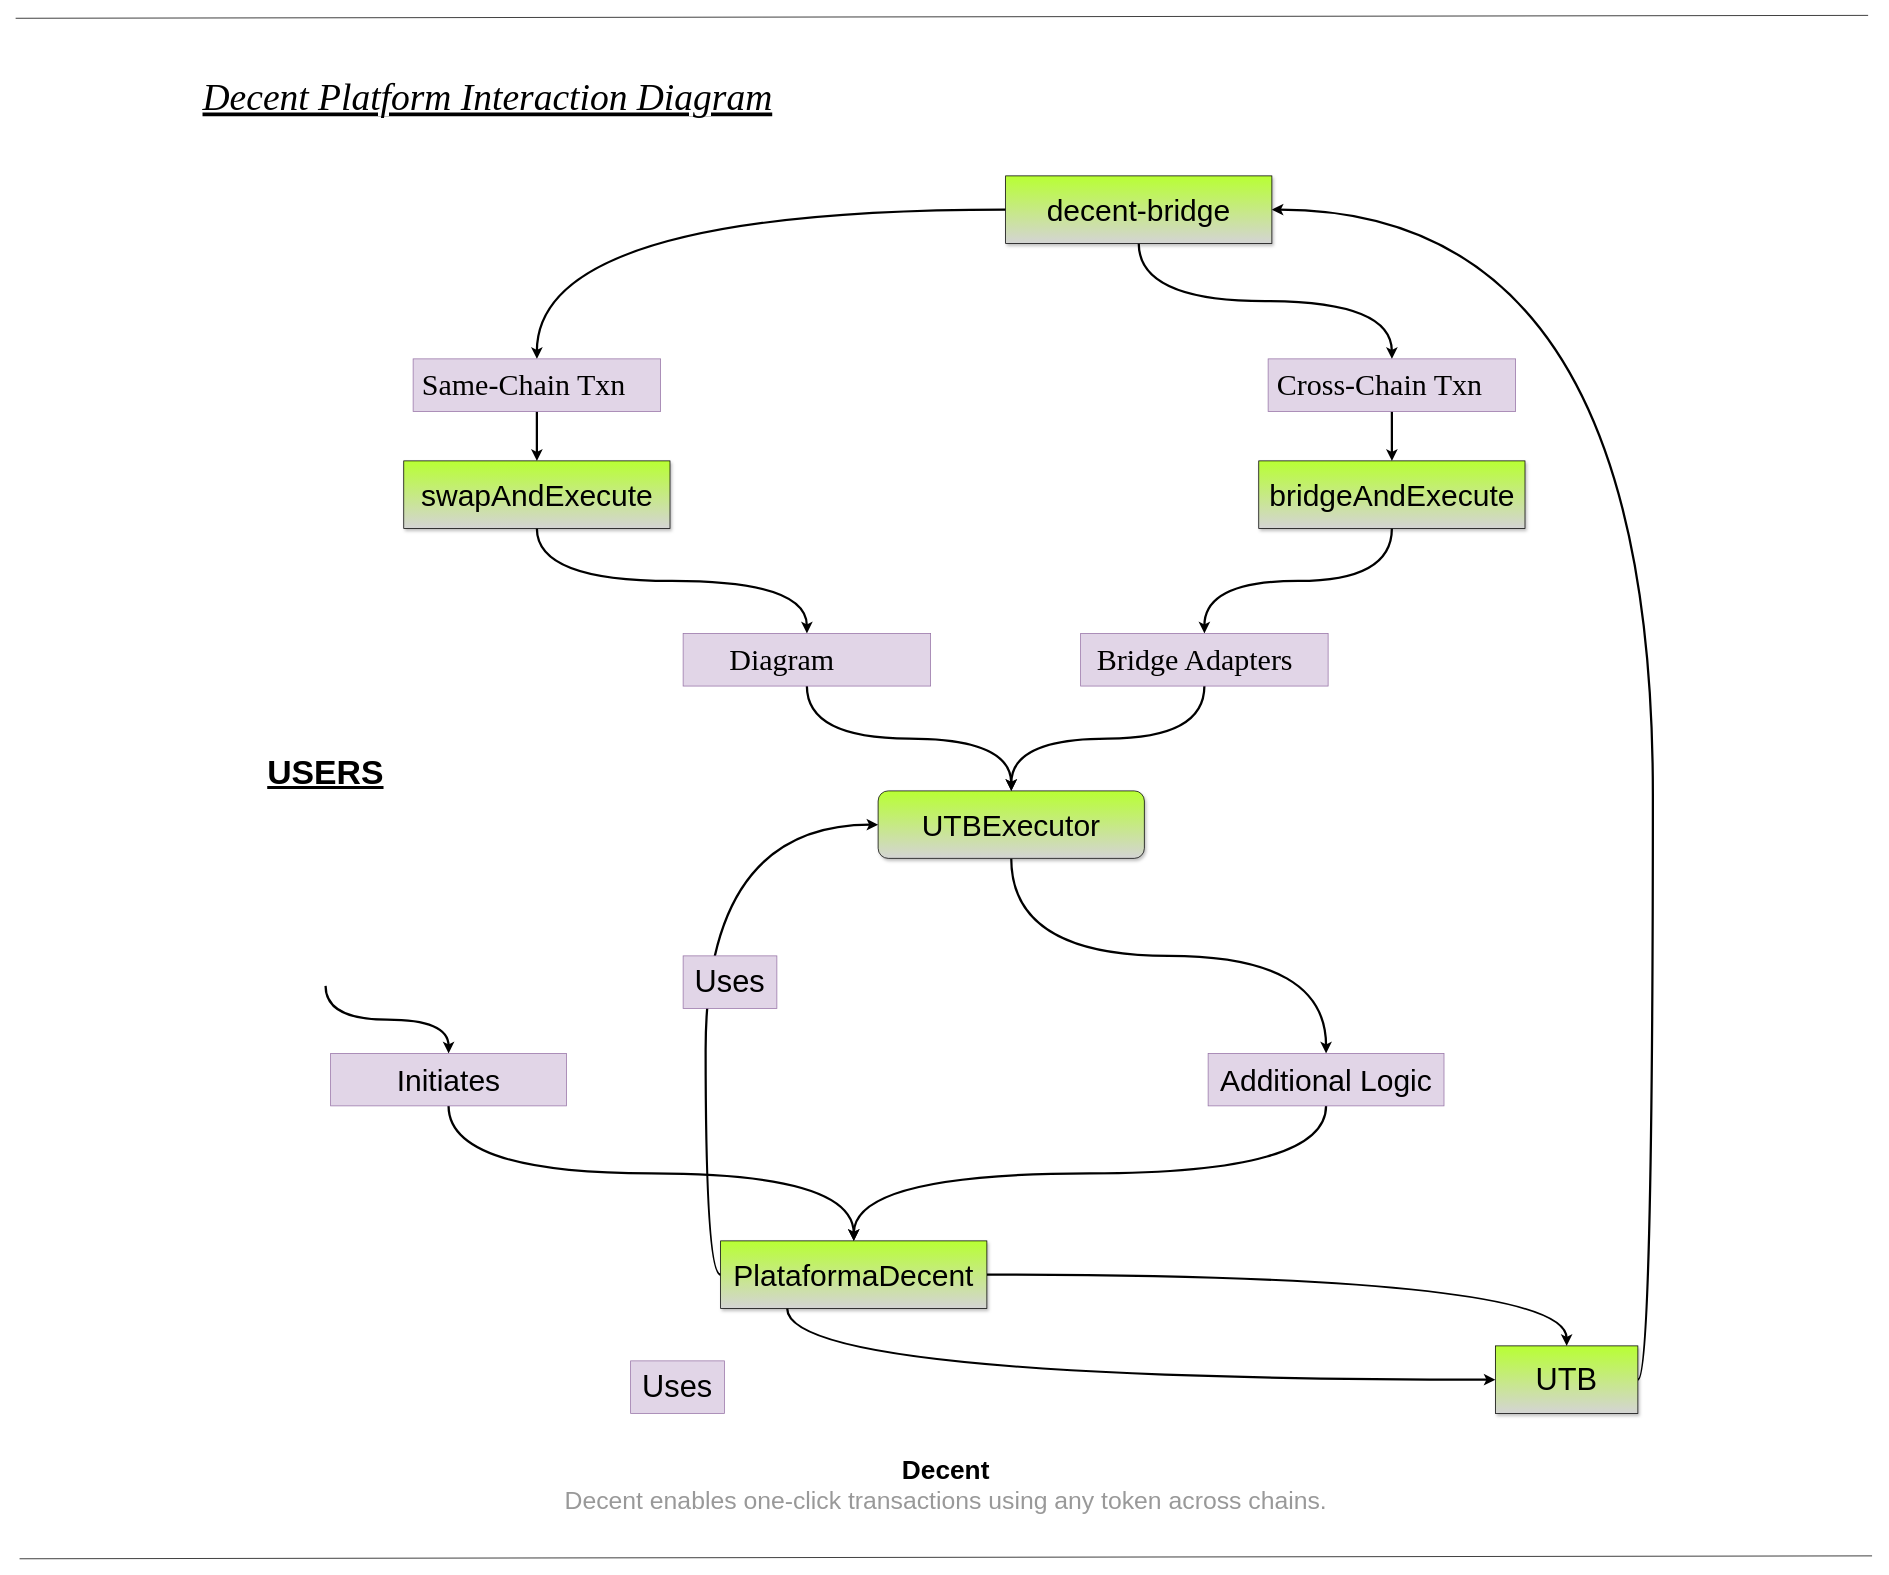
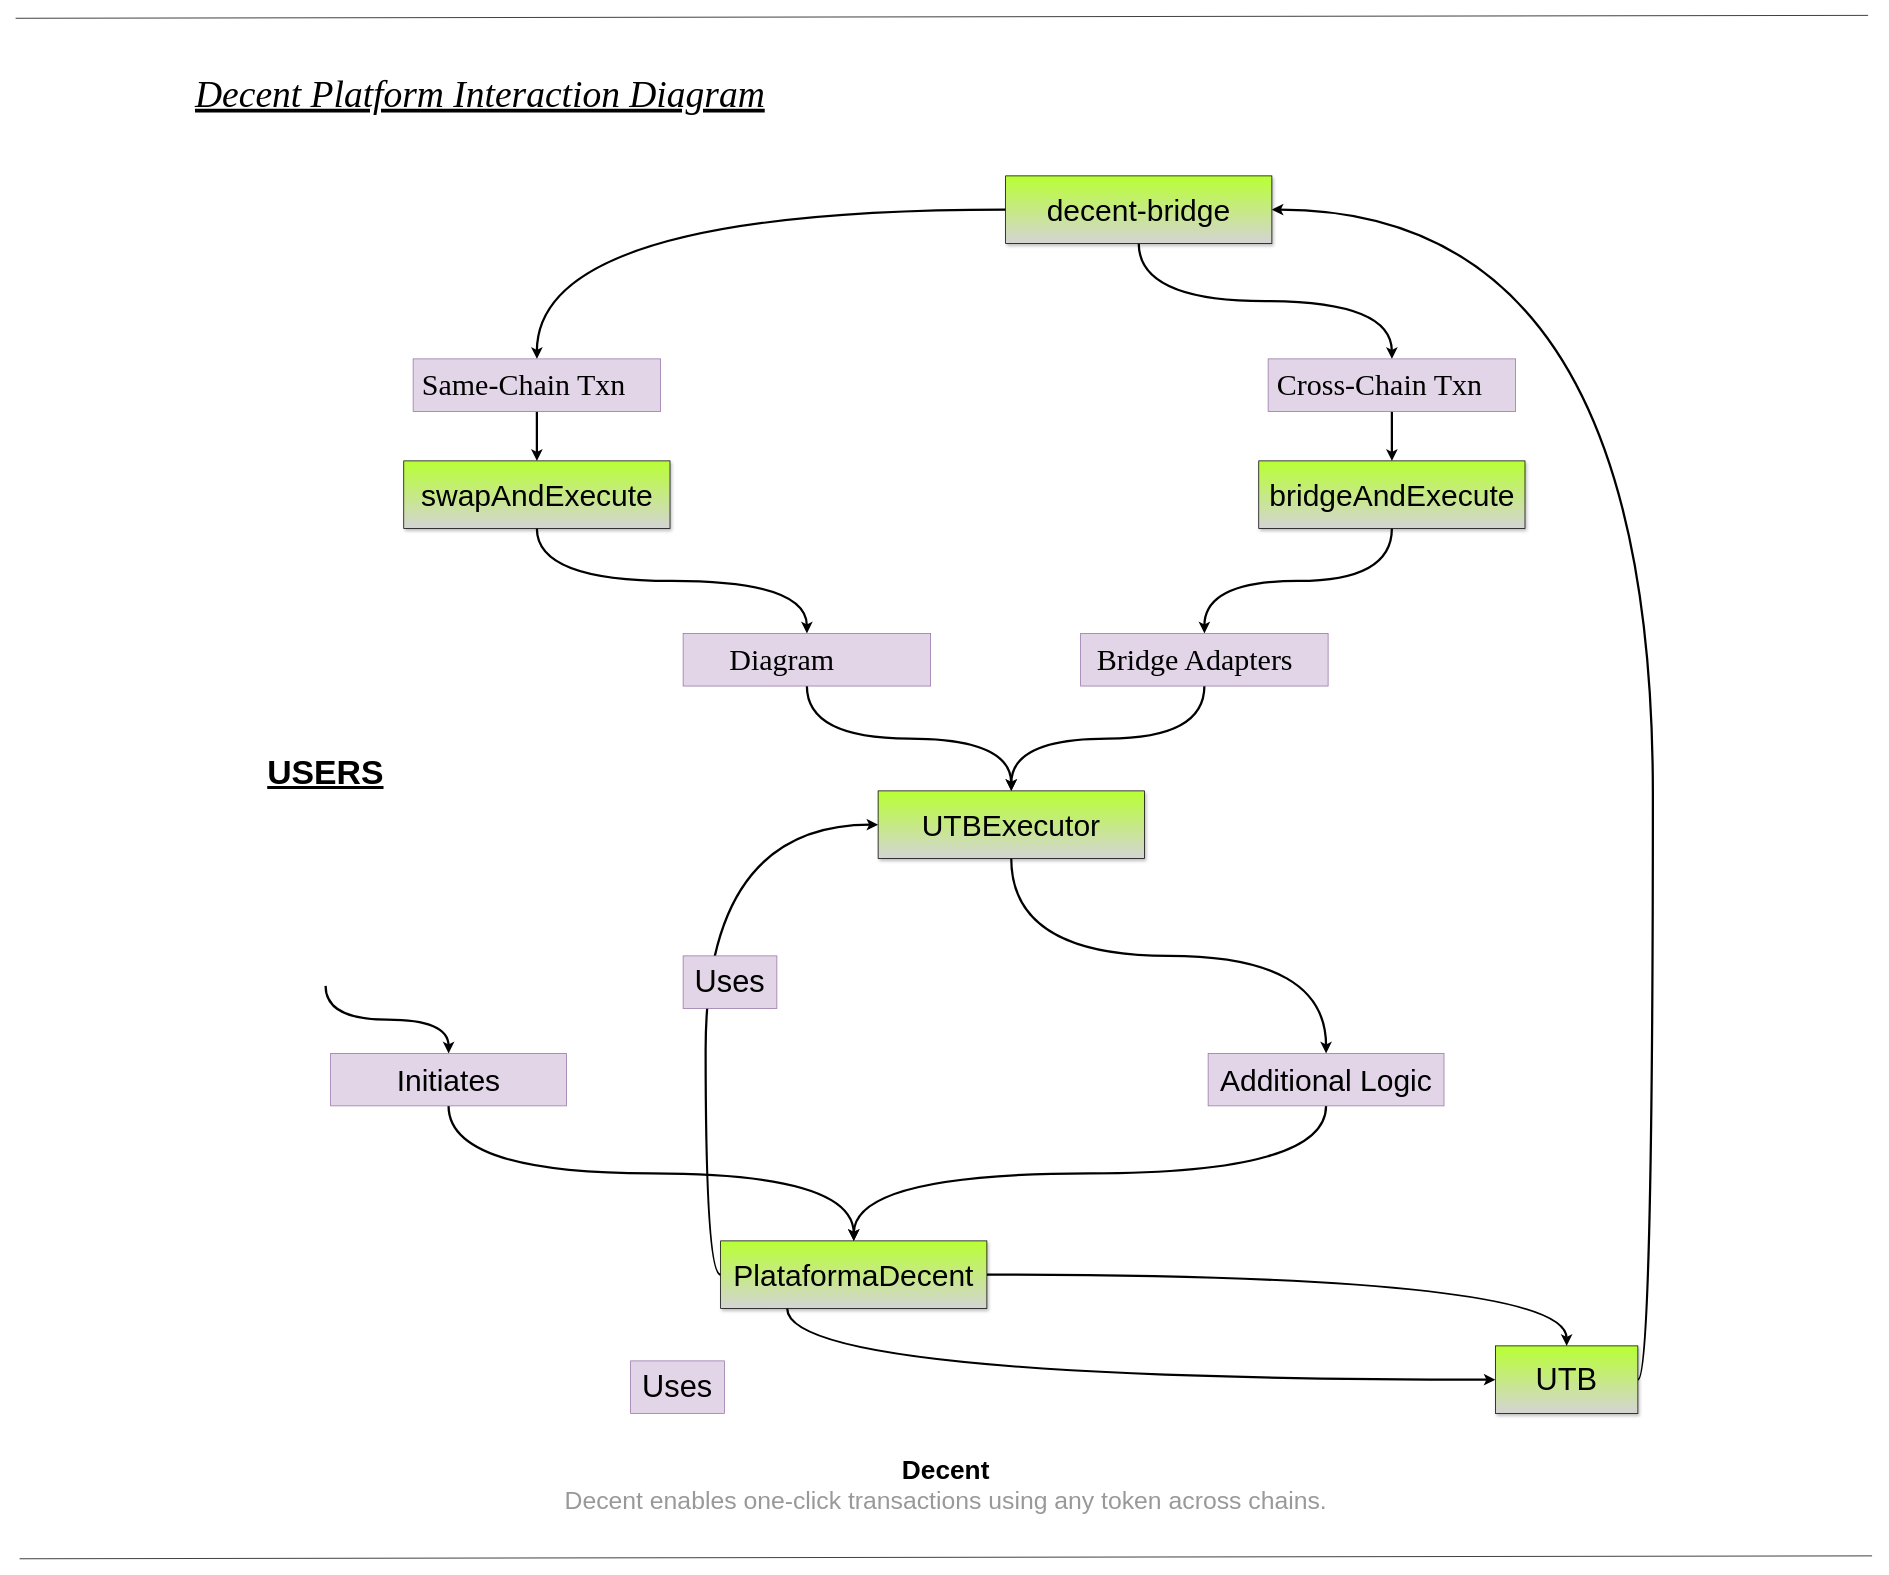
(488, 97) -> (480, 93)
(1011, 825) -> (1011, 825)
